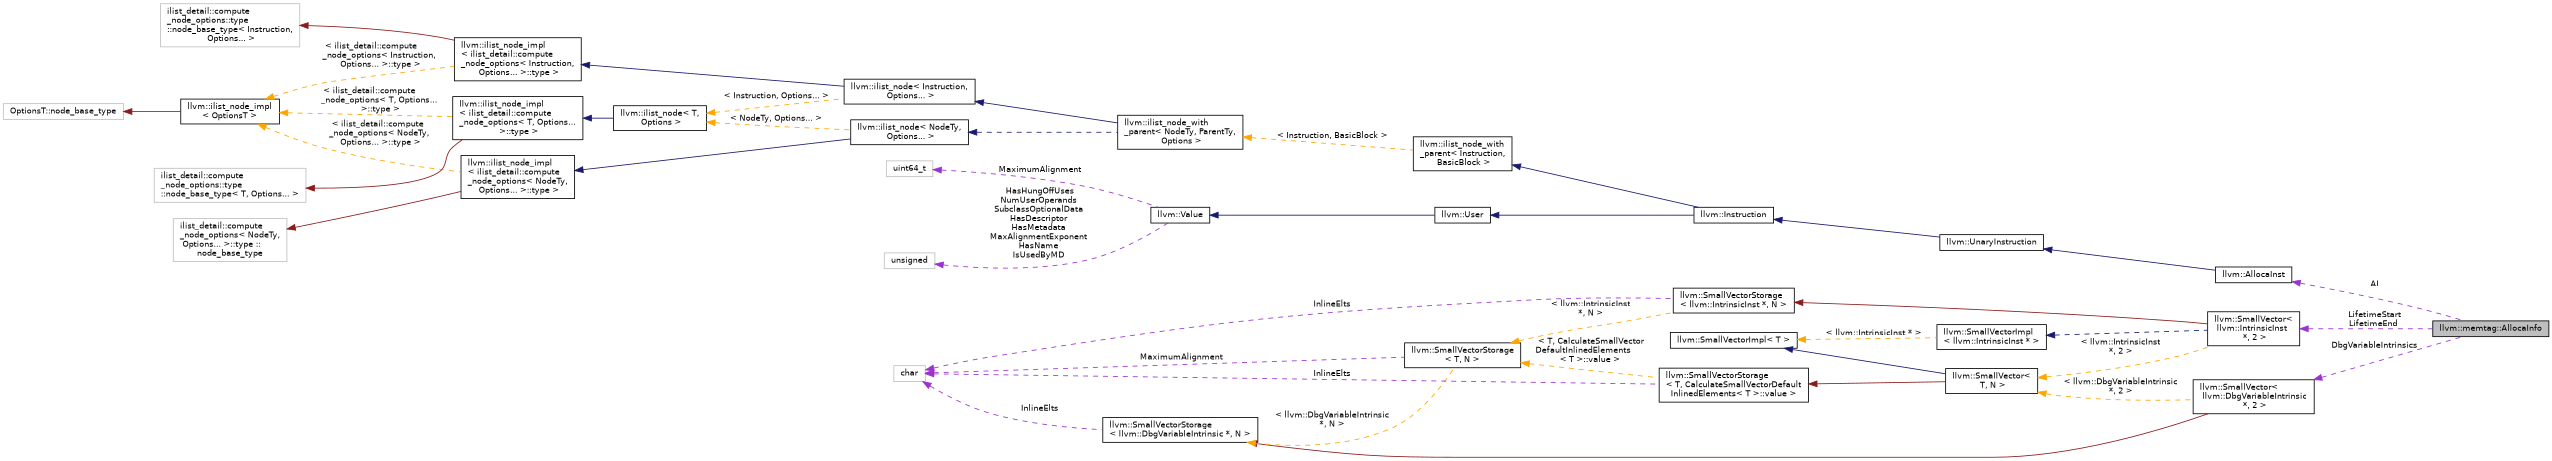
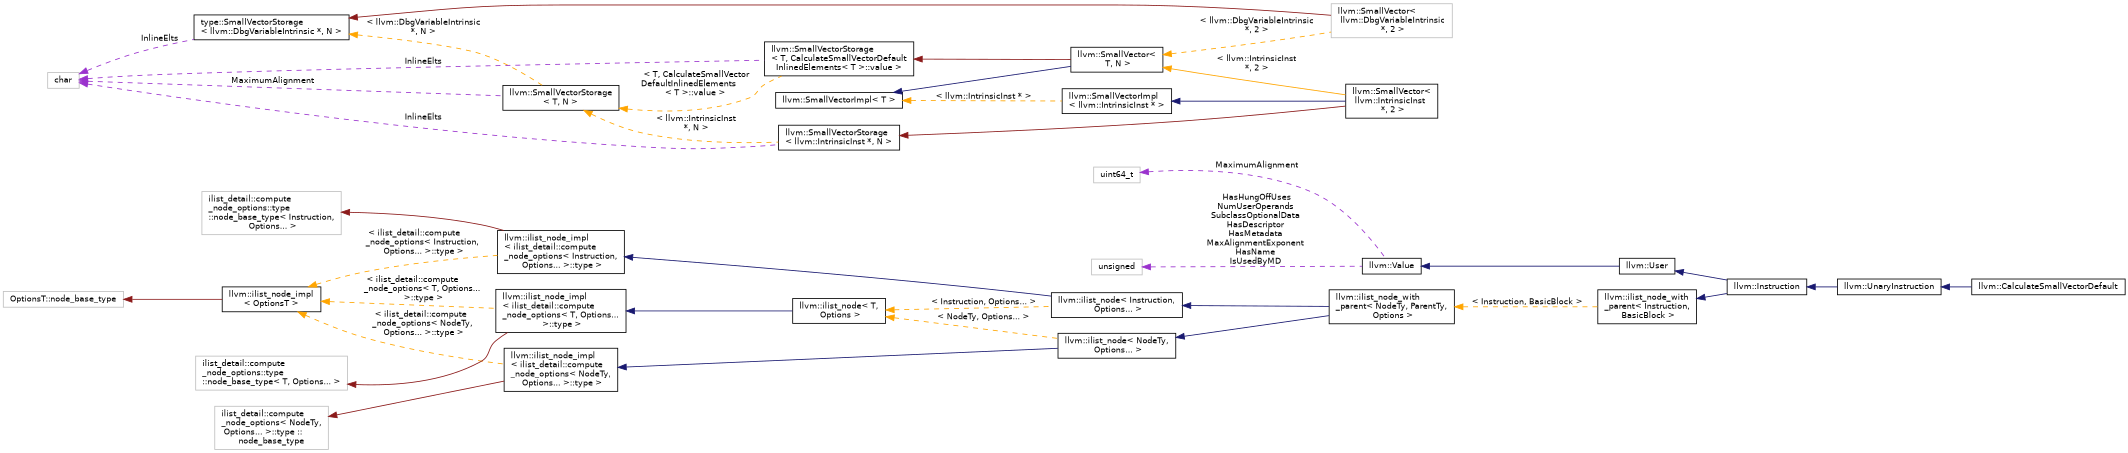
(1047, 132) -> (1257, 326)
(2254, 275) -> (2048, 287)
(2491, 329) -> none
(2131, 333) -> (1263, 101)
(2130, 366) -> (1258, 82)
(2254, 397) -> (1392, 21)
(1180, 430) -> (272, 27)
